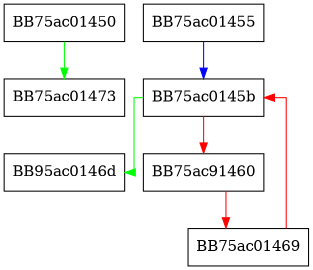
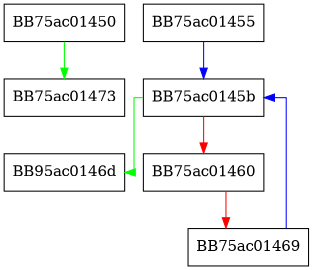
(286, 157) -> (286, 157)
(204, 172) -> (204, 172)
